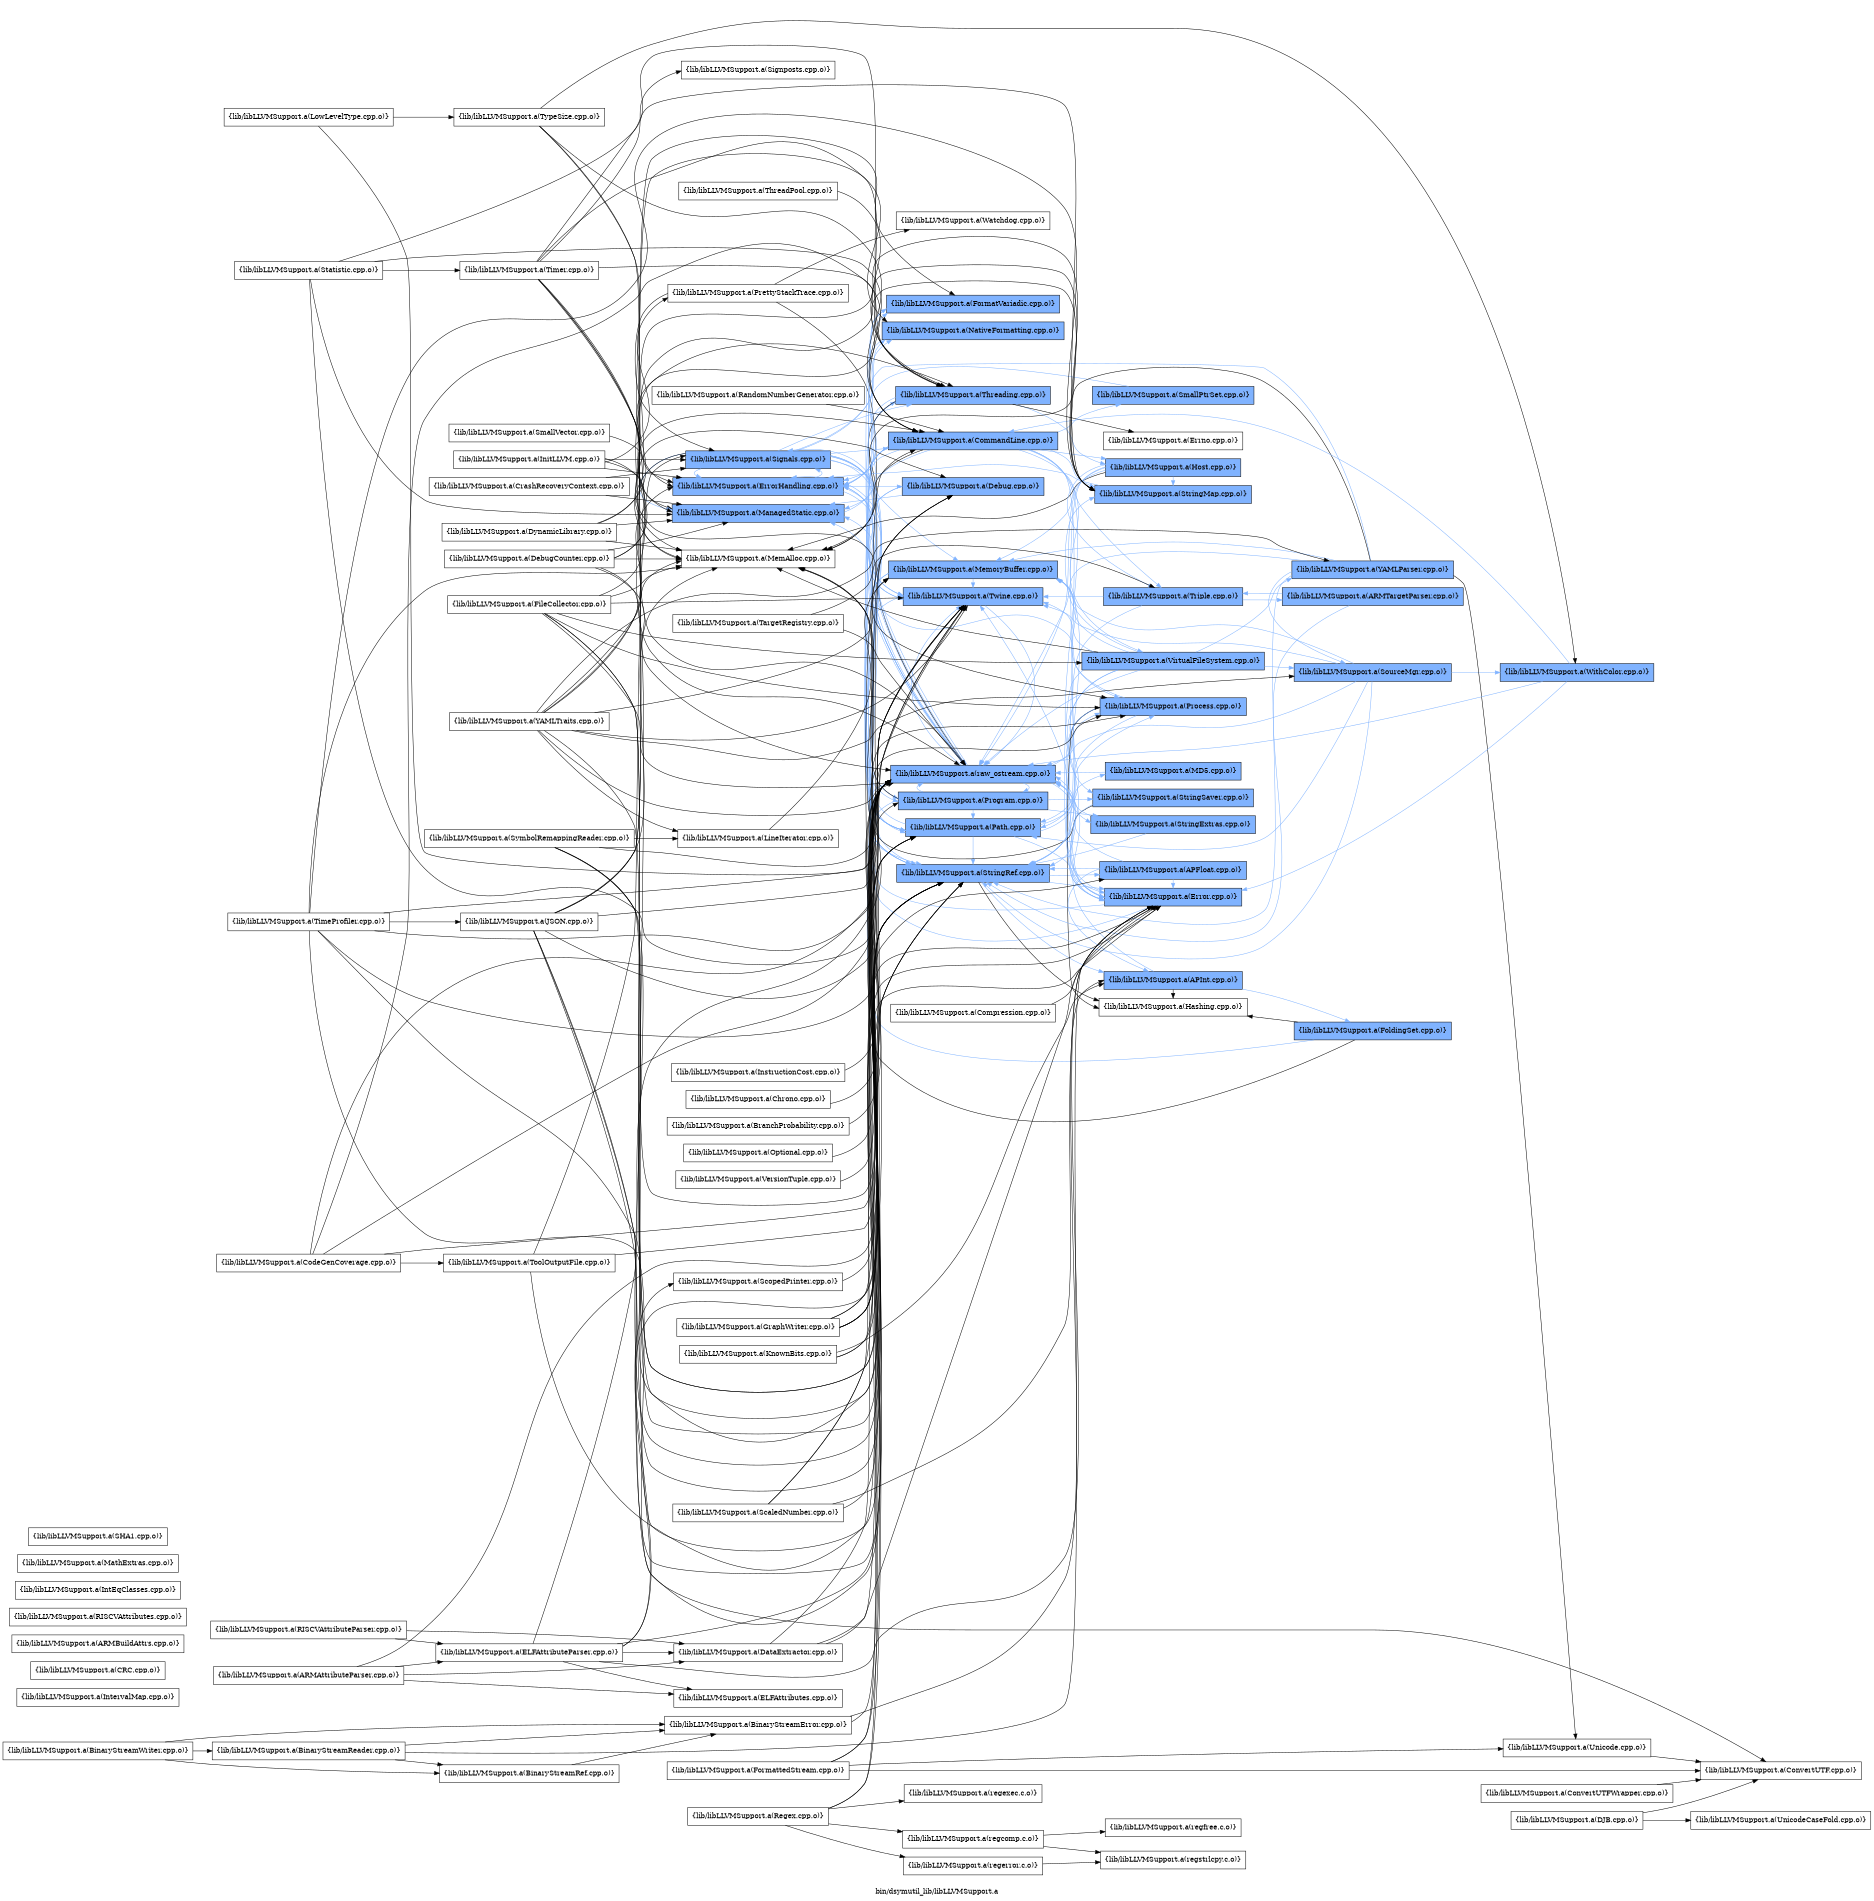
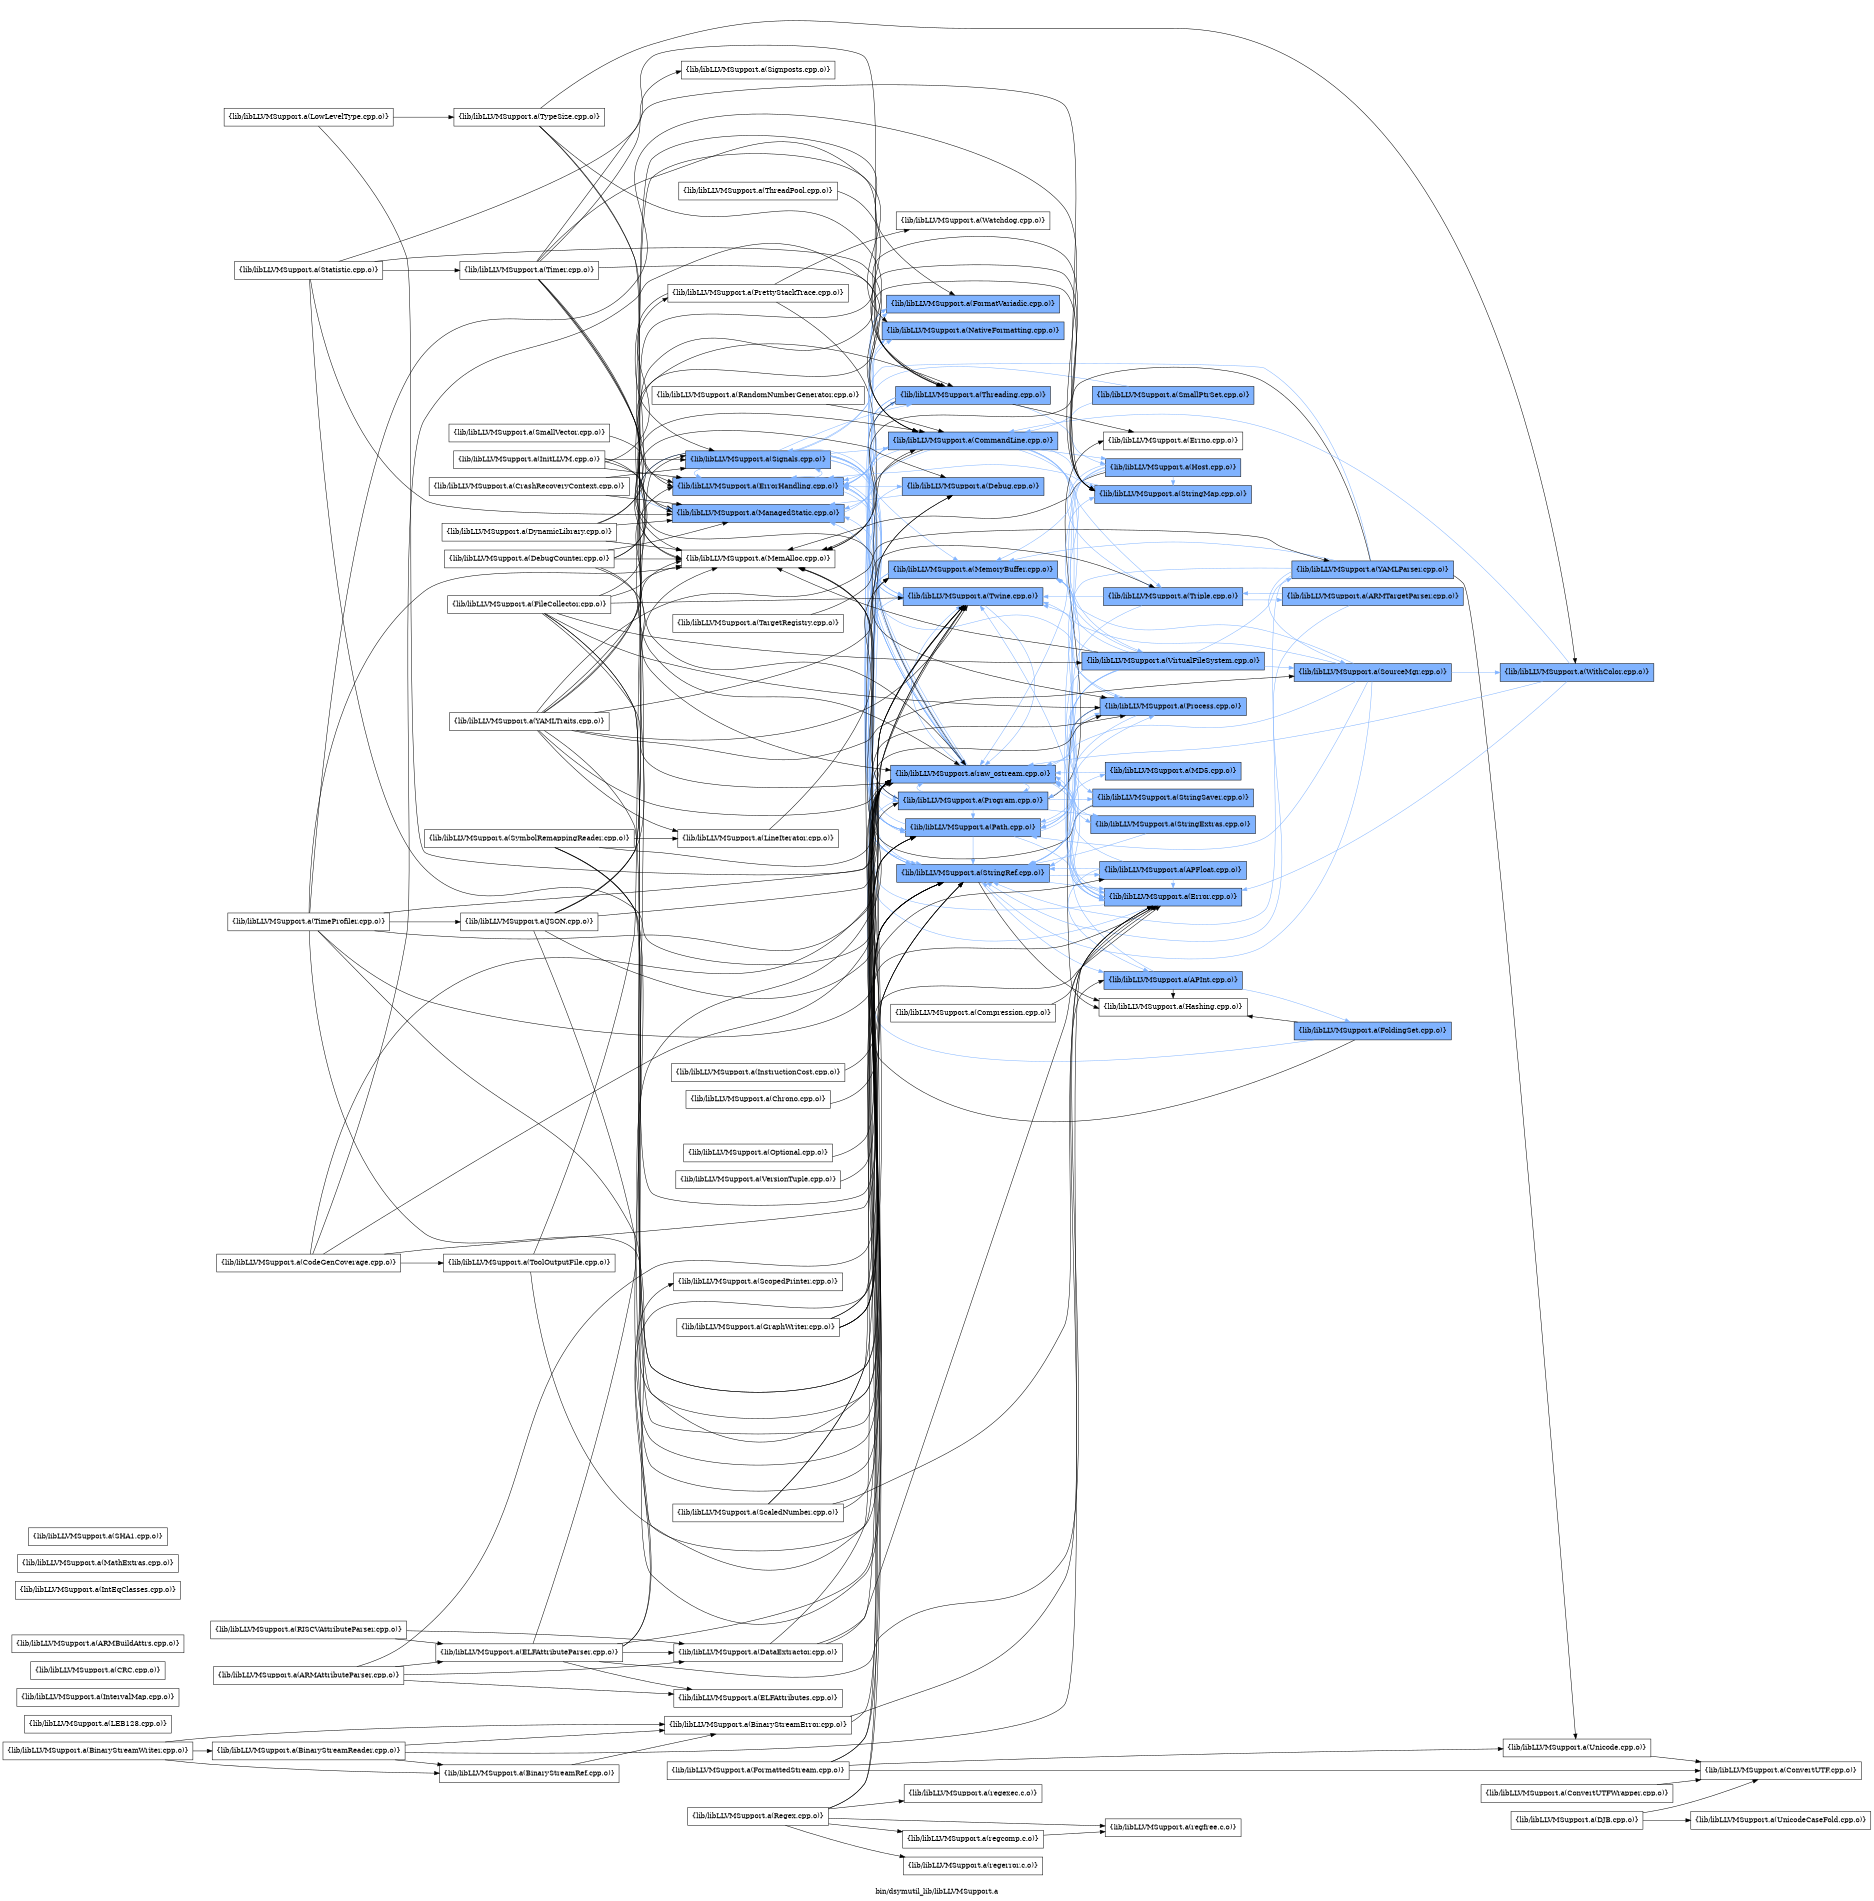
(1085, 414) -> (1075, 411)
none -> (1065, 526)
(868, 561) -> none
(1086, 565) -> (1082, 583)
(973, 581) -> none
(866, 675) -> (869, 633)
(904, 692) -> none
(1051, 712) -> (1072, 726)
(874, 1037) -> none
(758, 1126) -> none
(859, 1229) -> none
(758, 1354) -> none
(827, 1571) -> none
(98, 1617) -> none
(883, 1628) -> none
none -> (98, 1724)
none -> (964, 1822)
(1173, 1860) -> none
